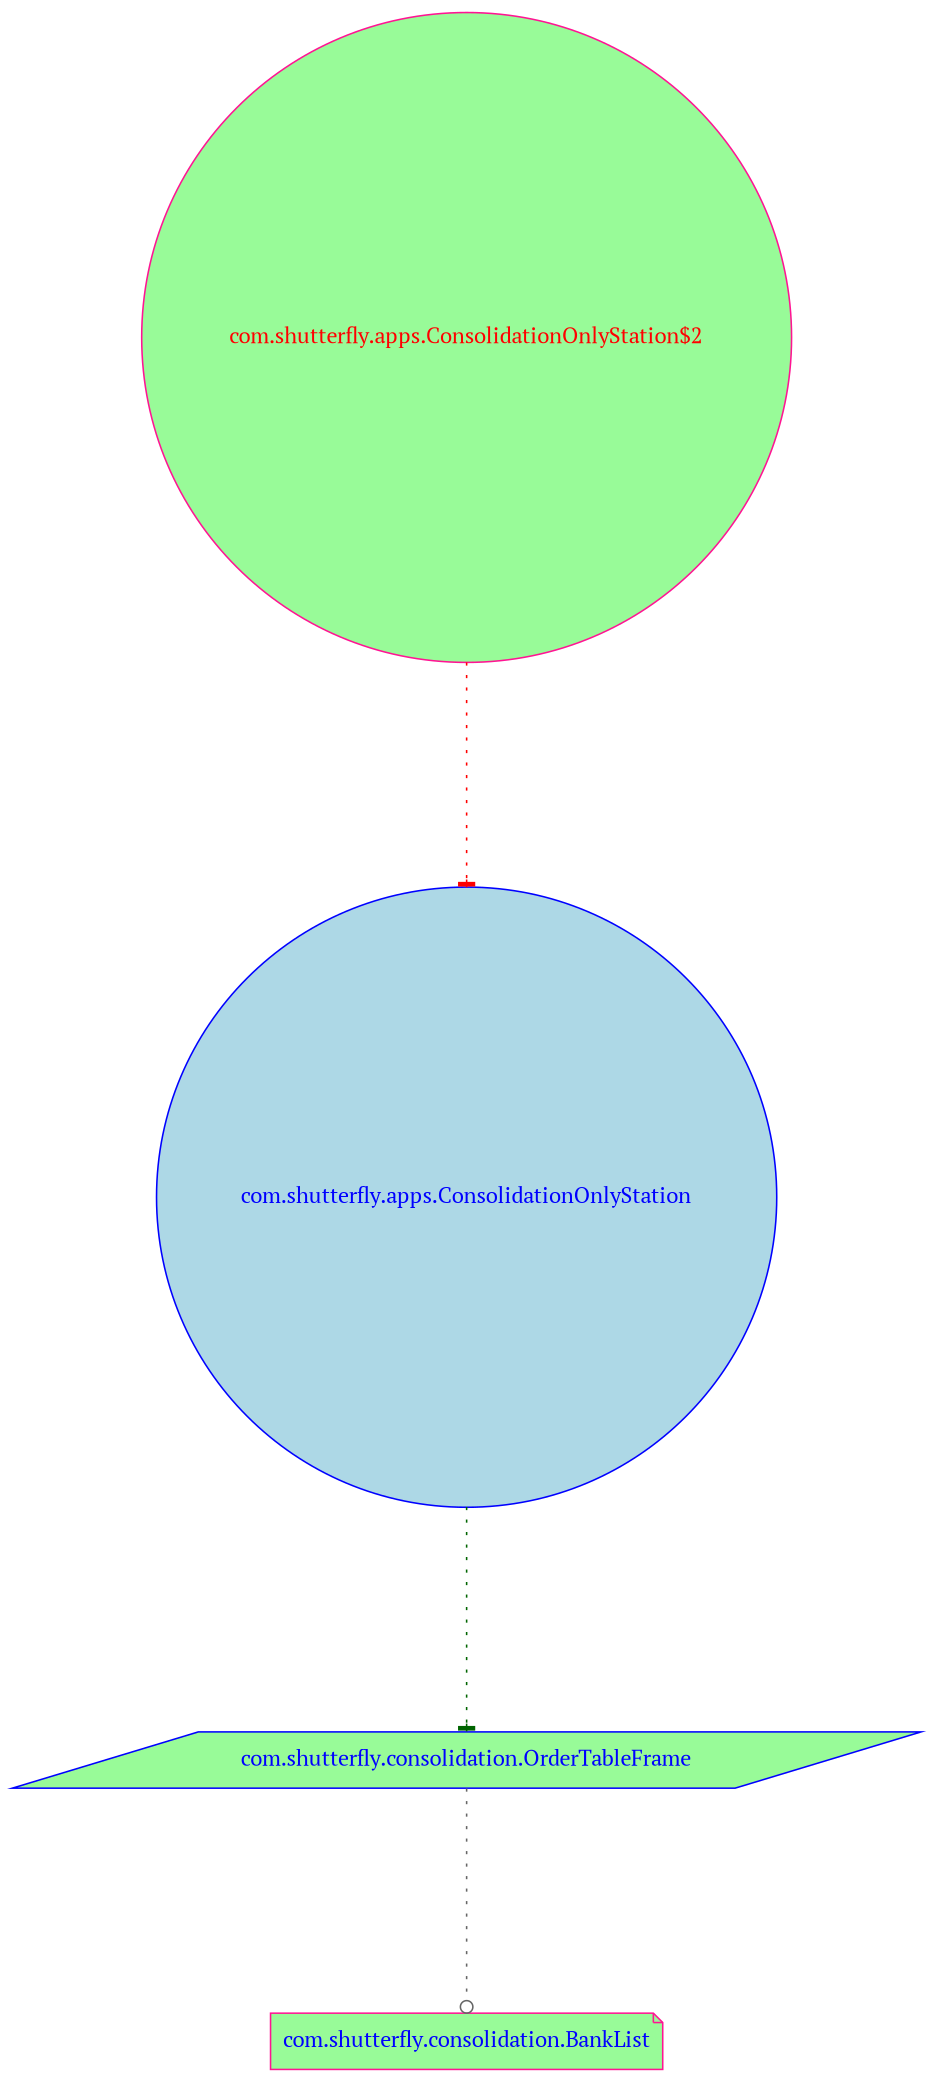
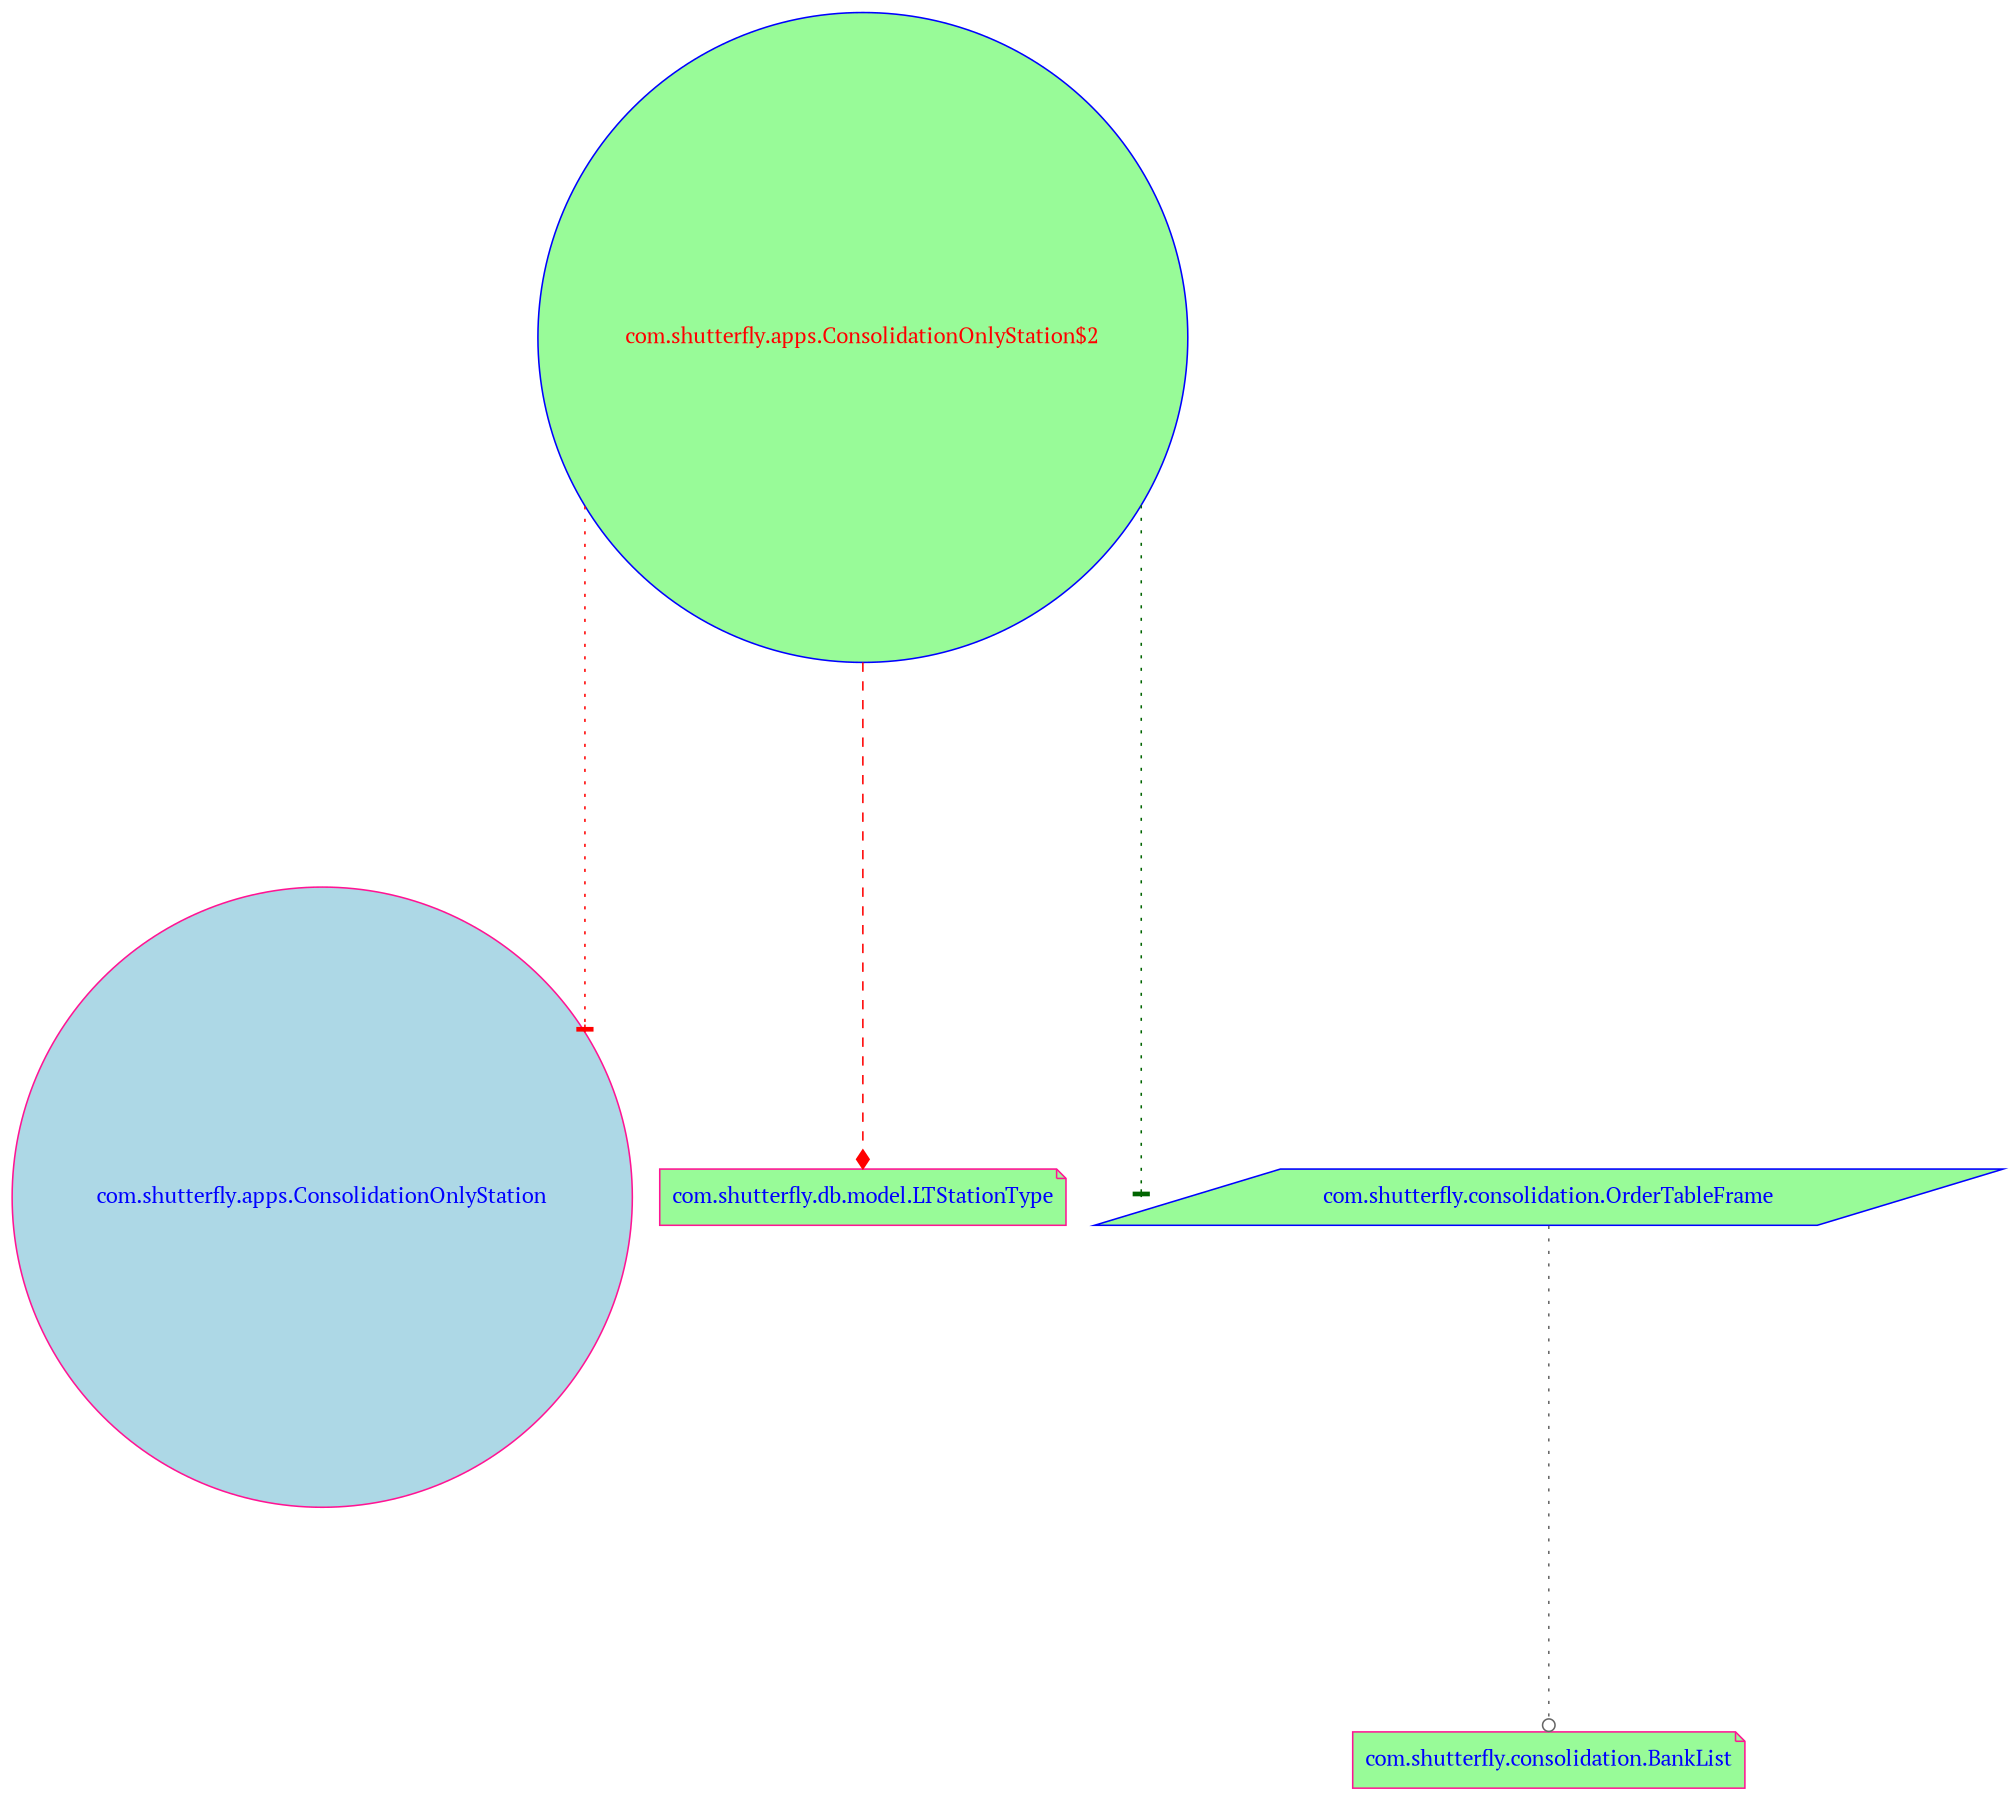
(467, 338) -> (863, 337)
(467, 1197) -> (322, 1197)
none -> (863, 1197)
(467, 1615) -> (1141, 847)
